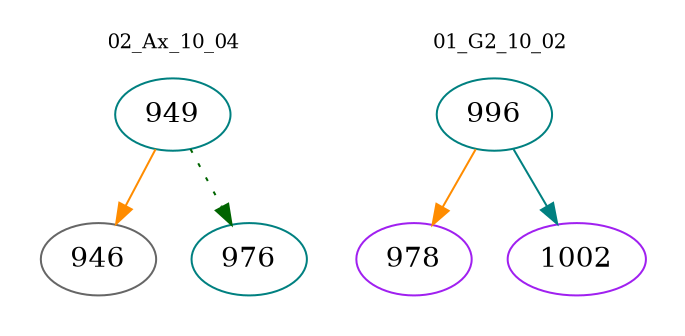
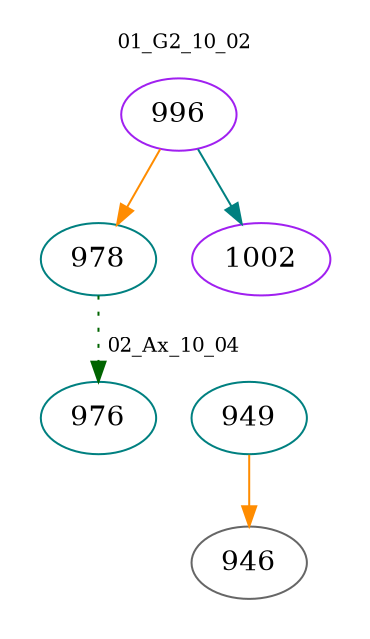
(494, 115) -> (179, 115)
(206, 178) -> (98, 340)
(414, 259) -> (98, 259)
